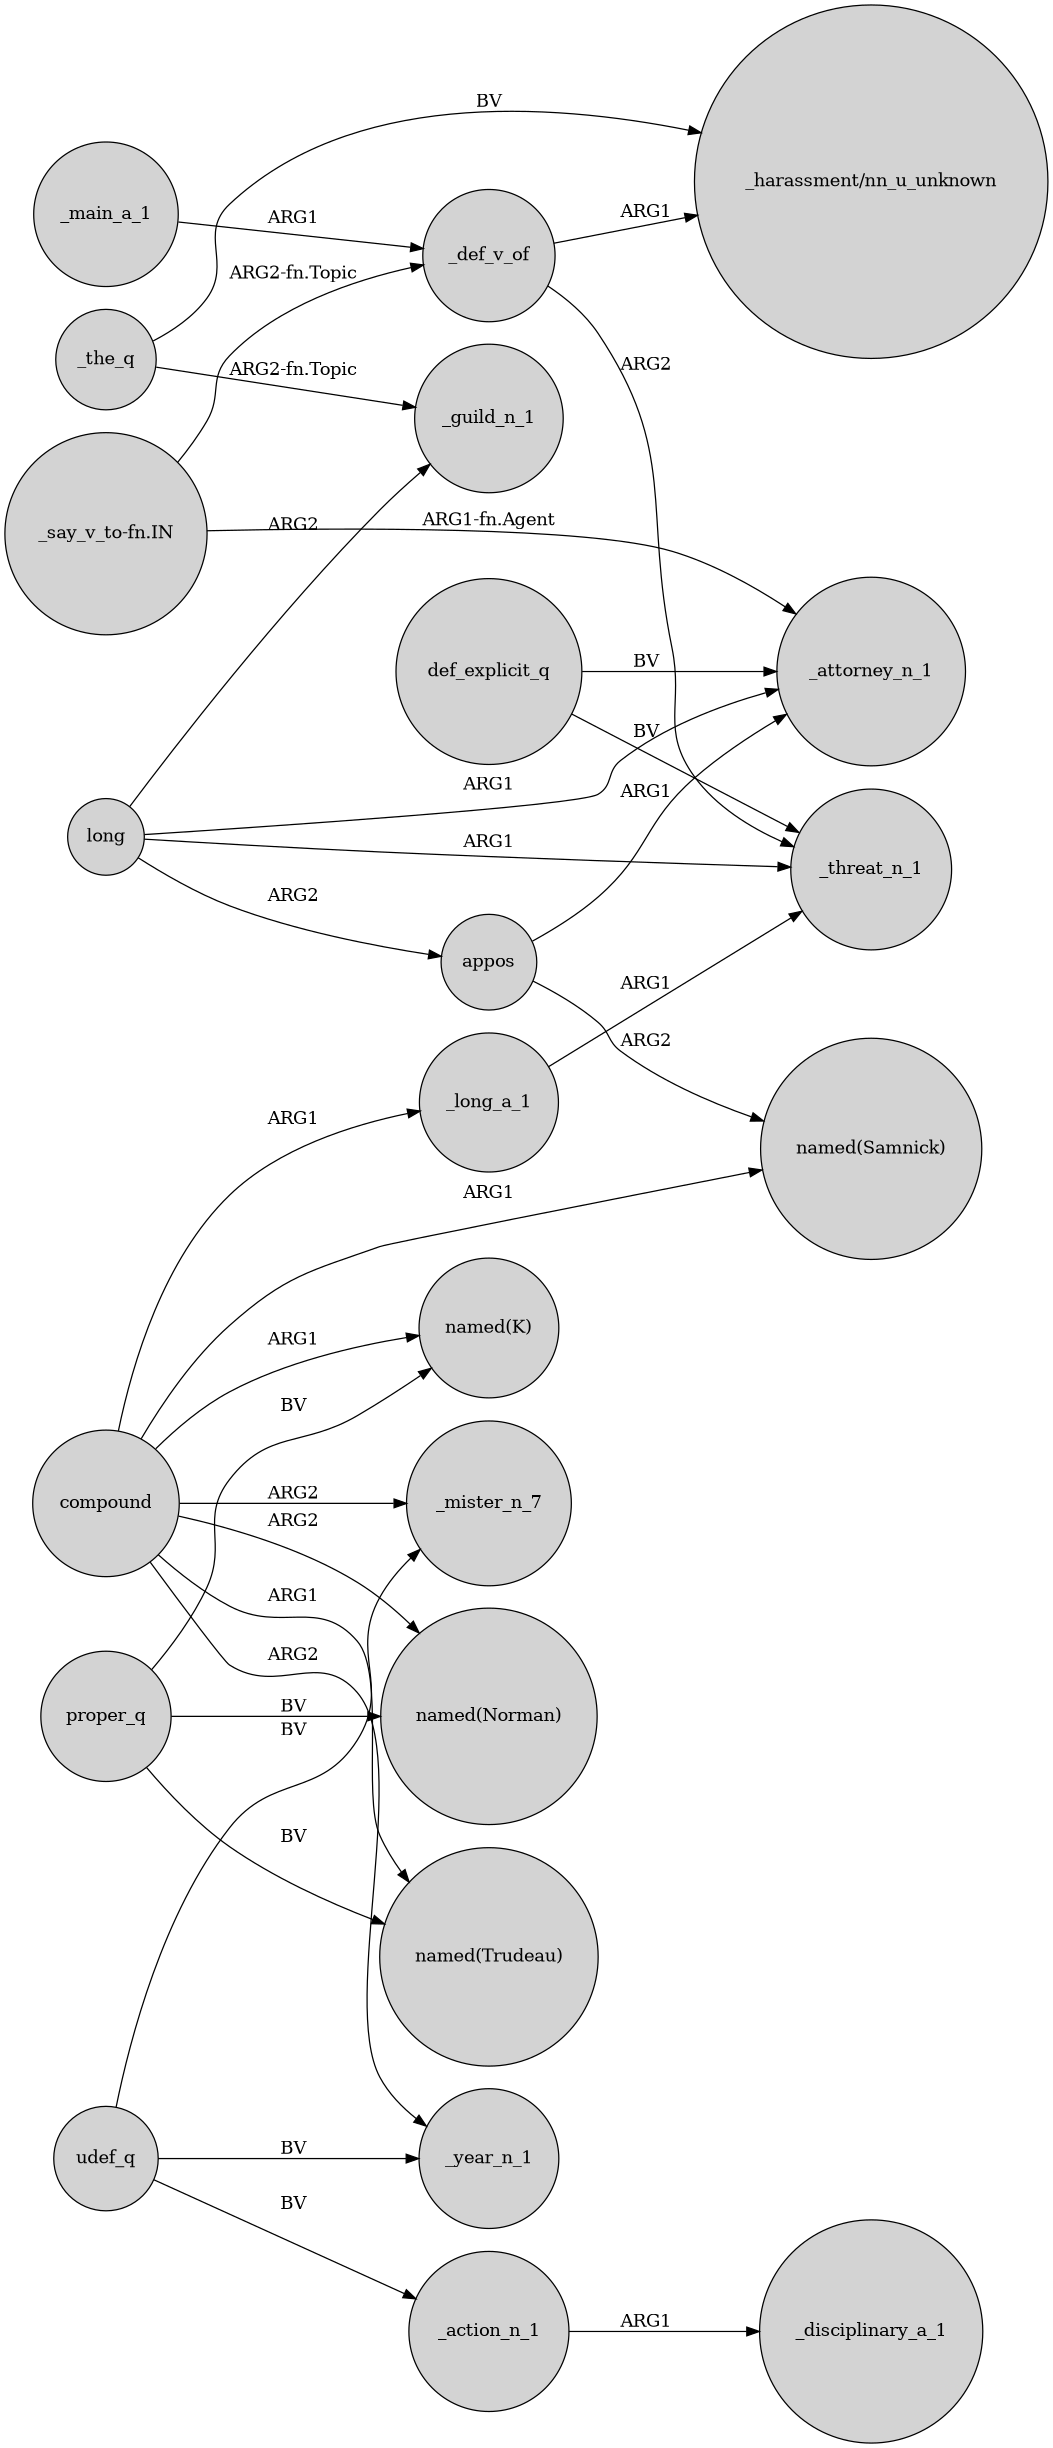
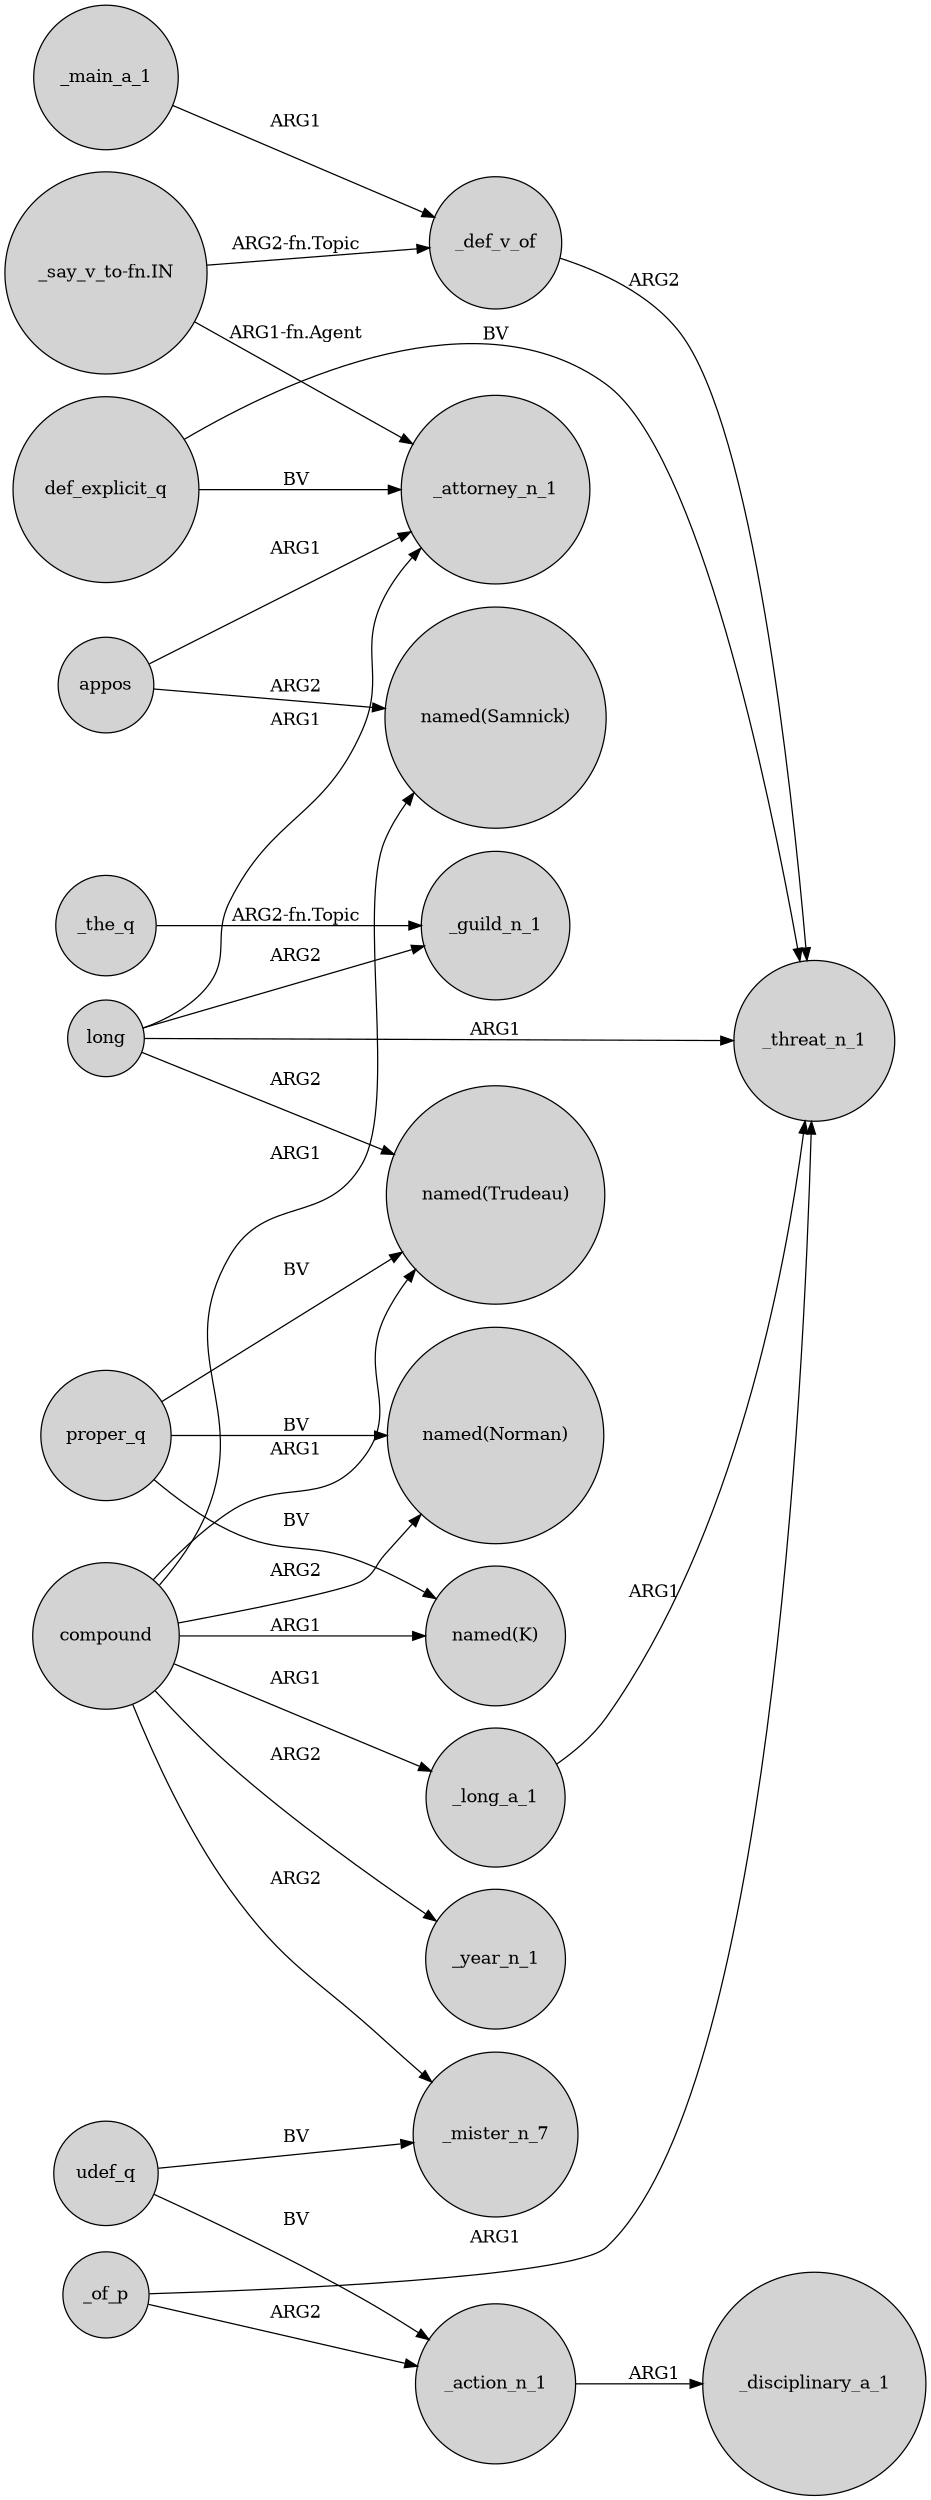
(871, 182) -> none
(278, 922) -> (262, 1101)
(282, 2159) -> none
none -> (106, 2295)
